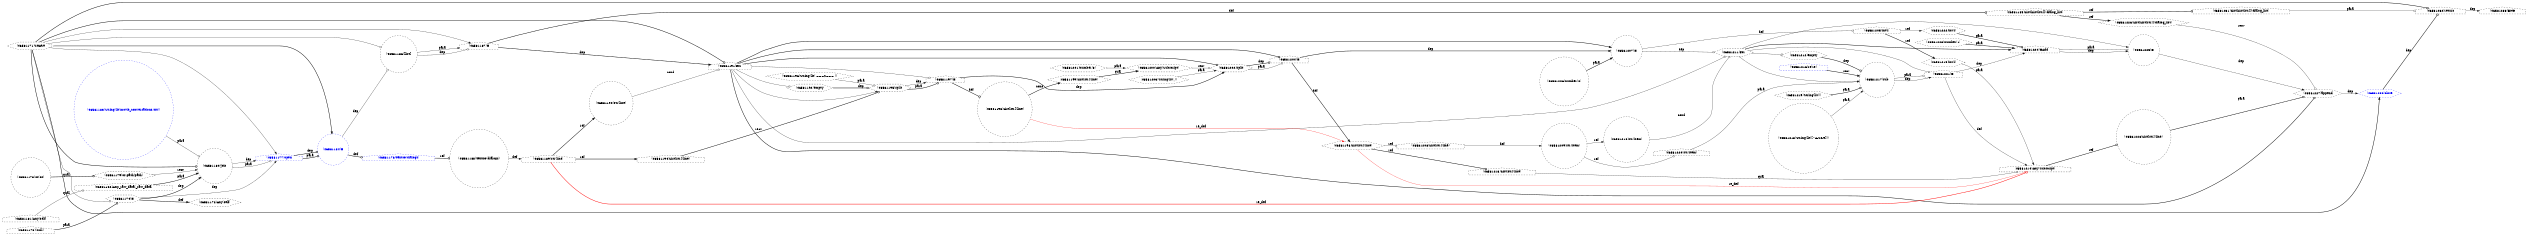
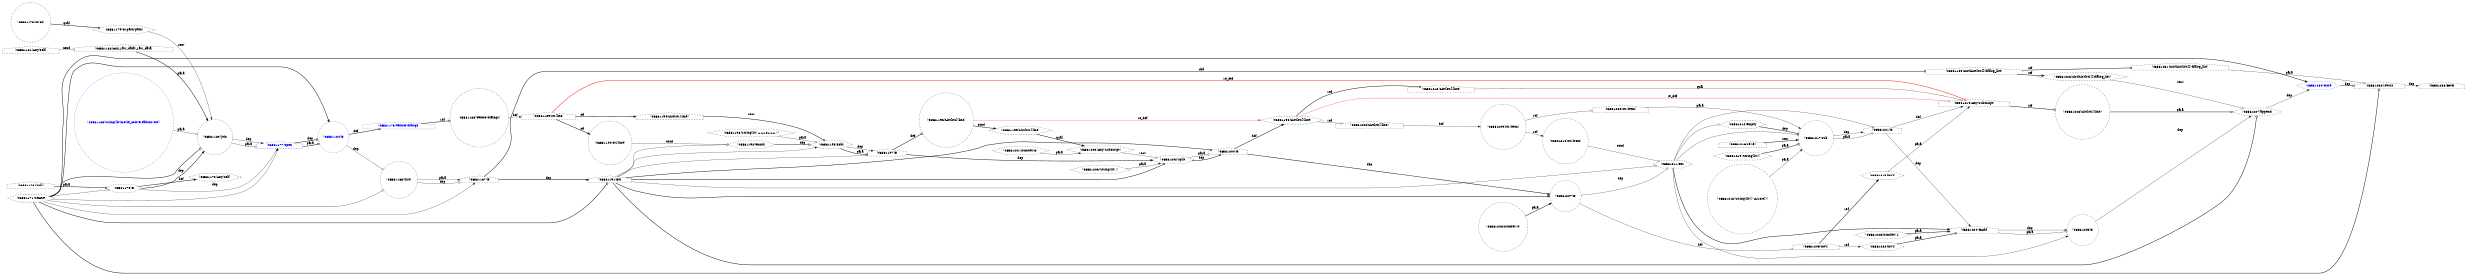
(1804, 67) -> (1743, 144)
(675, 83) -> (679, 144)
(66, 193) -> (67, 48)
